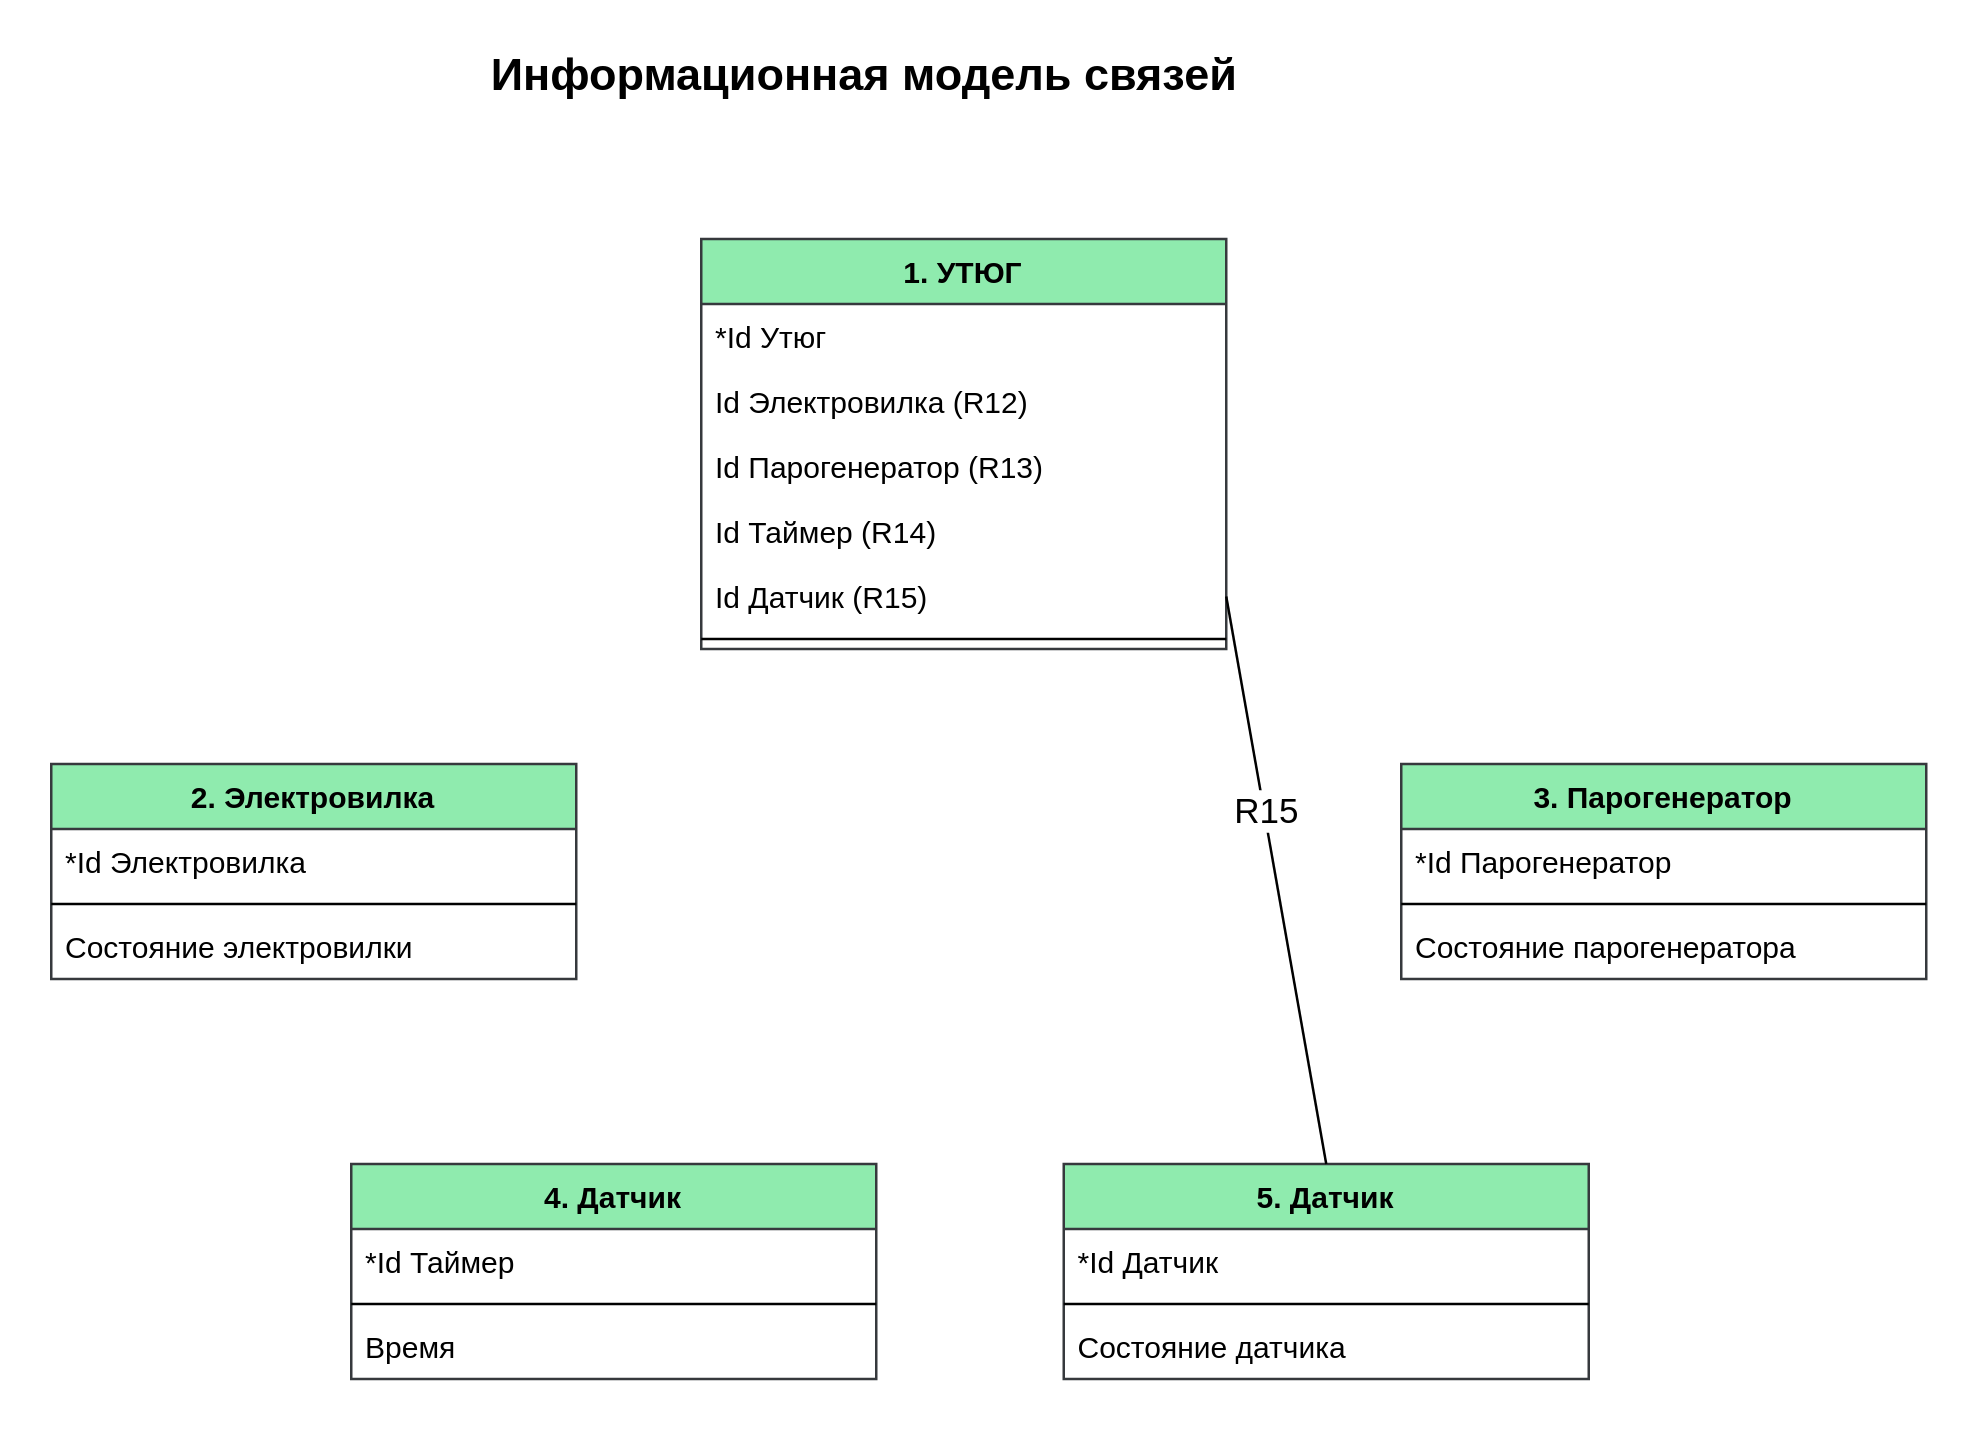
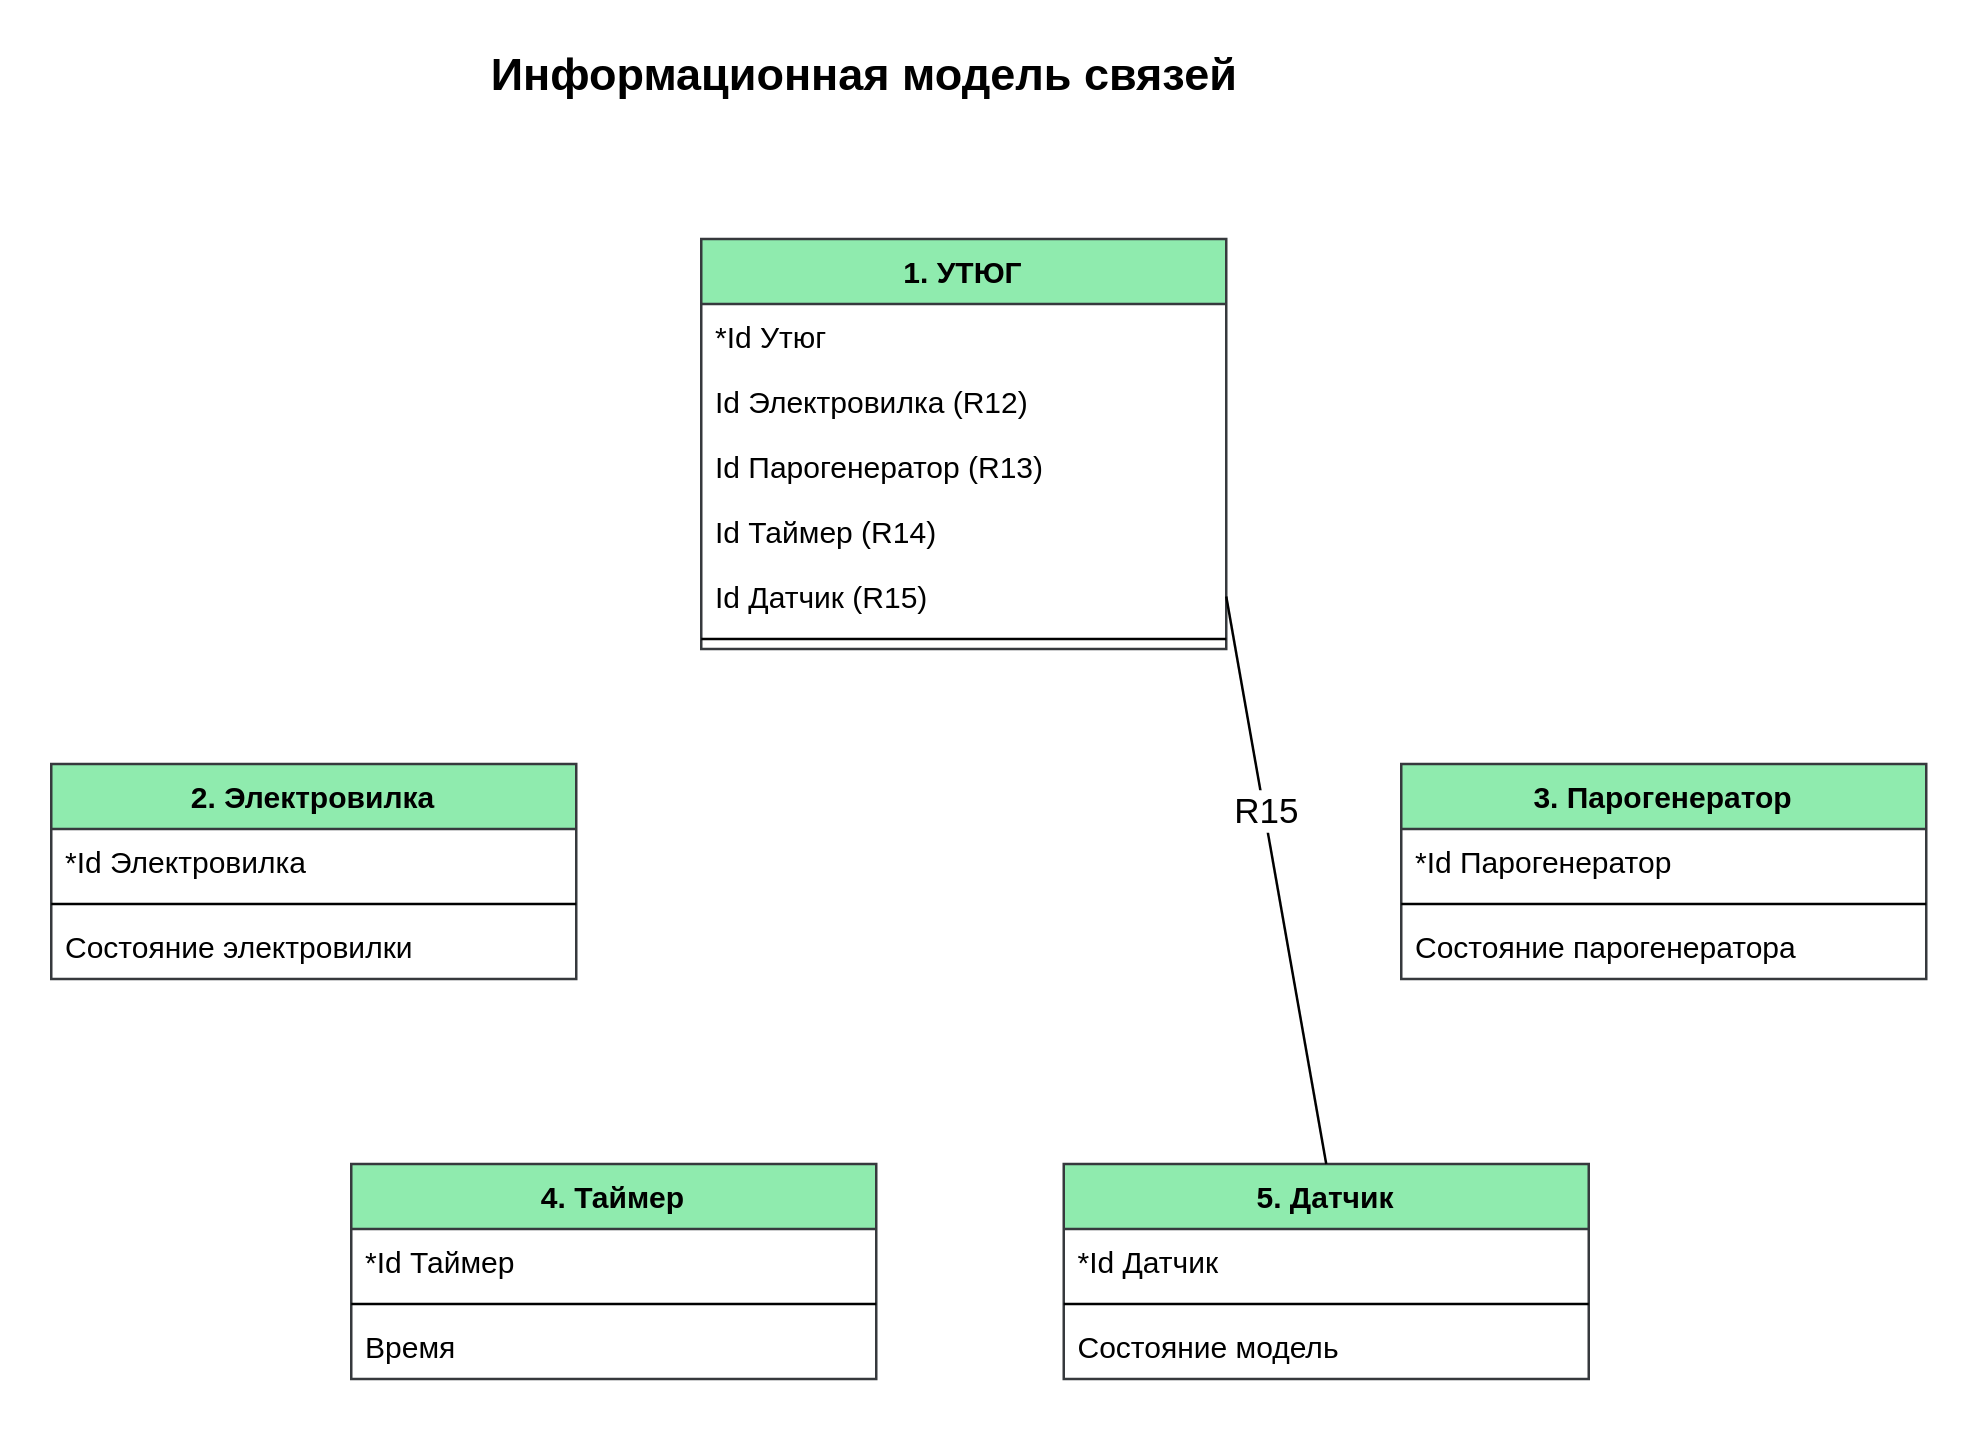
(613, 1198) -> (613, 1198)
(1216, 1348) -> (1208, 1348)
